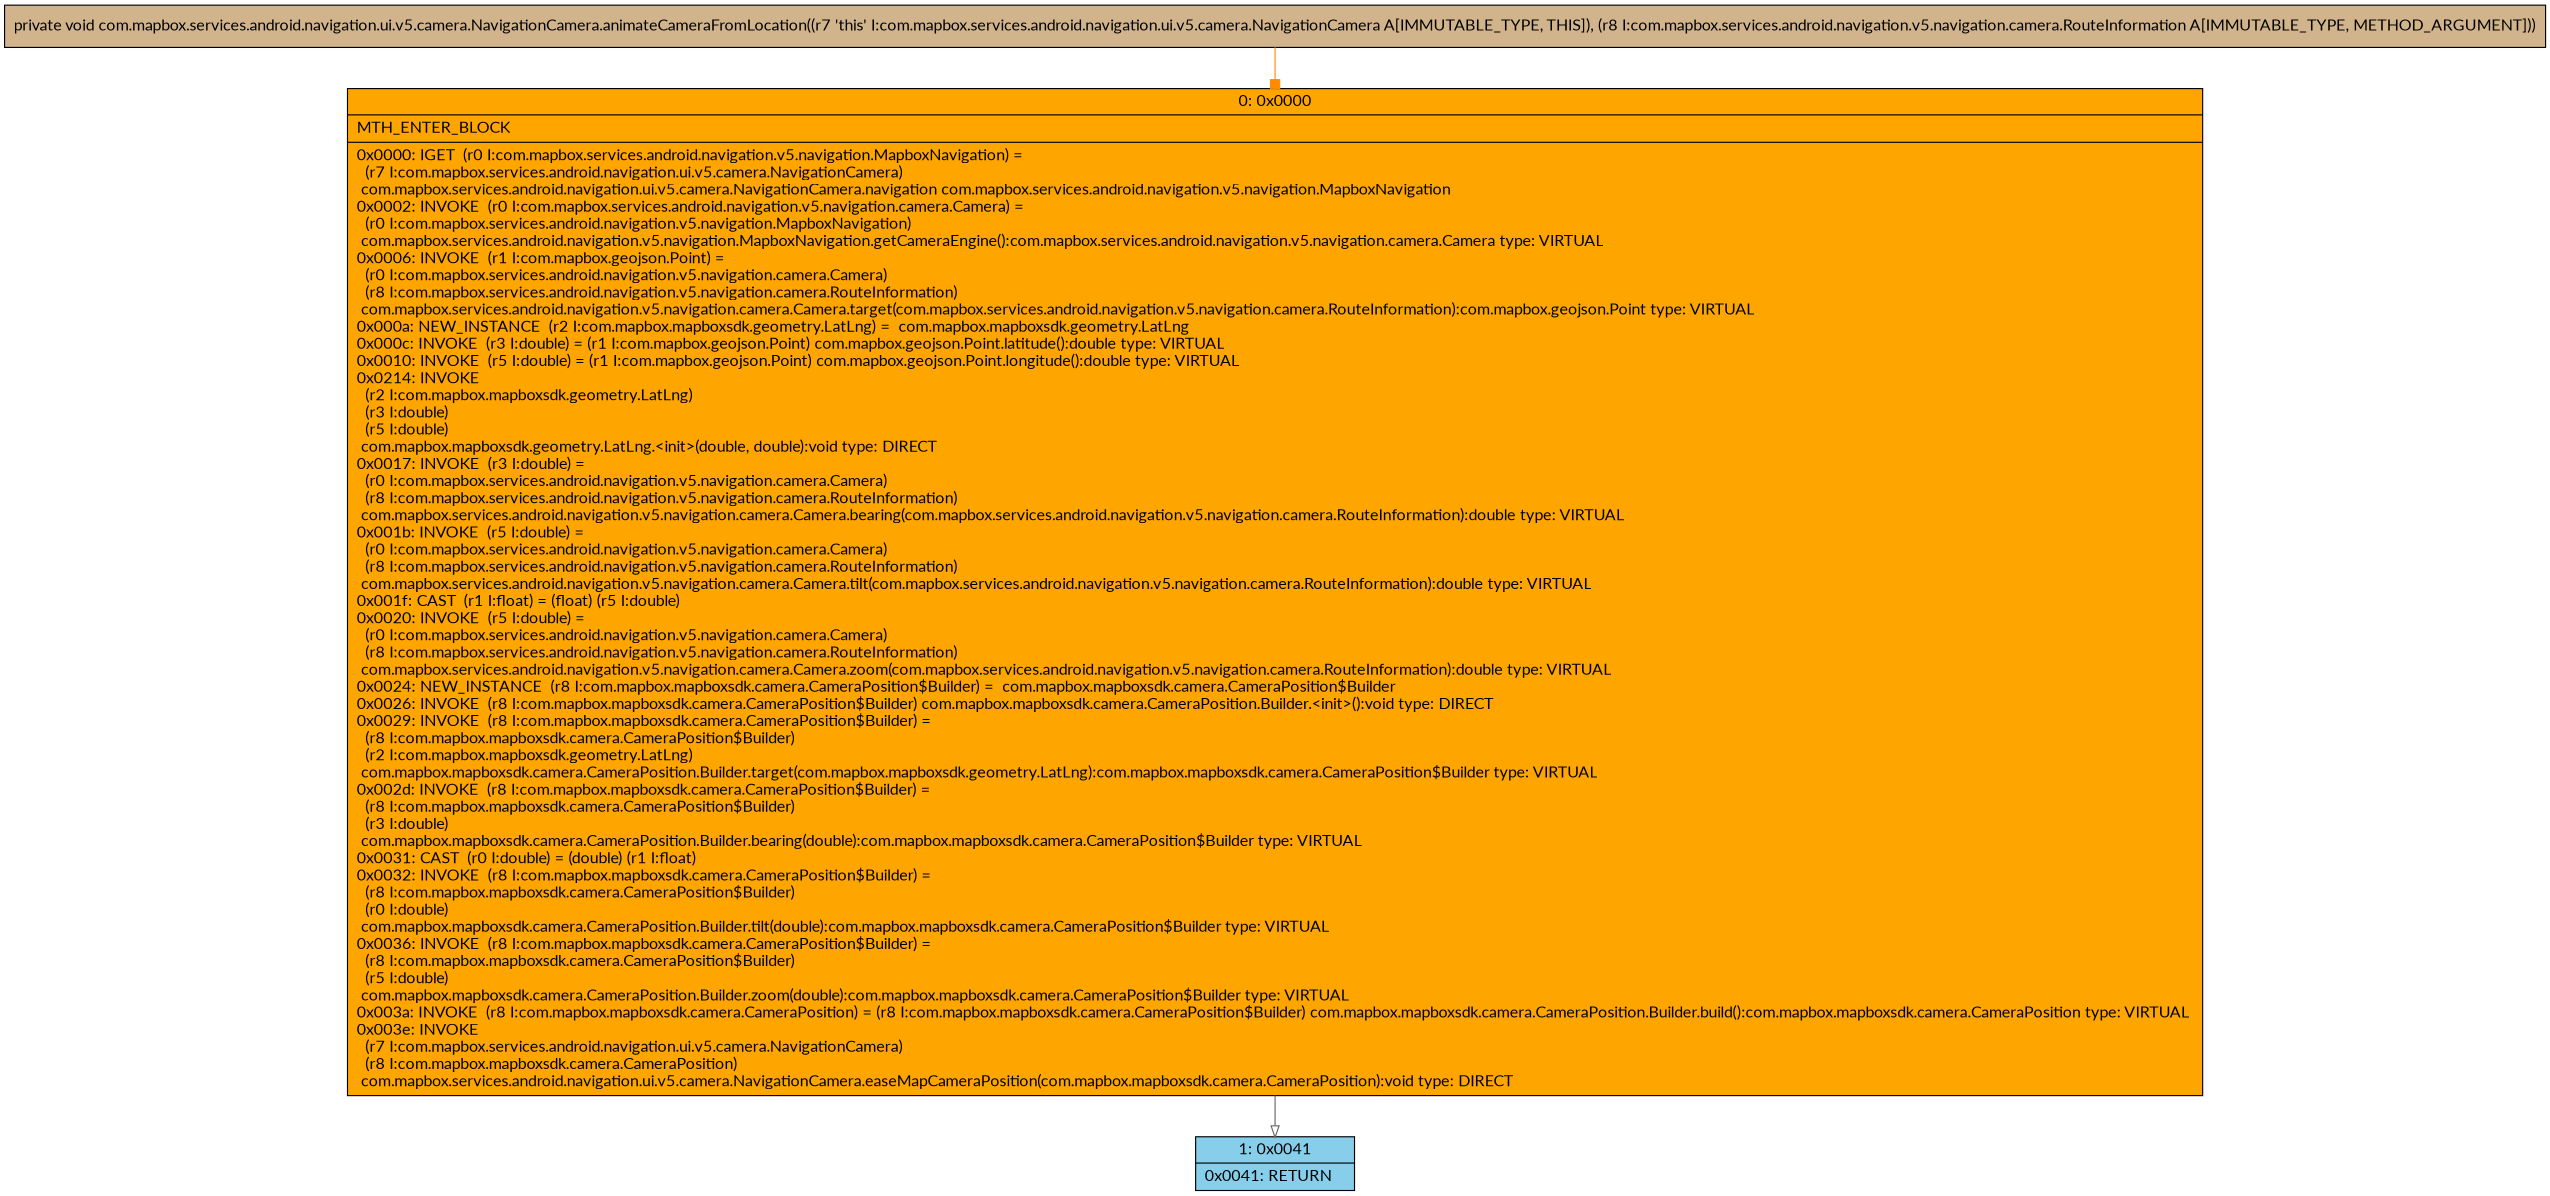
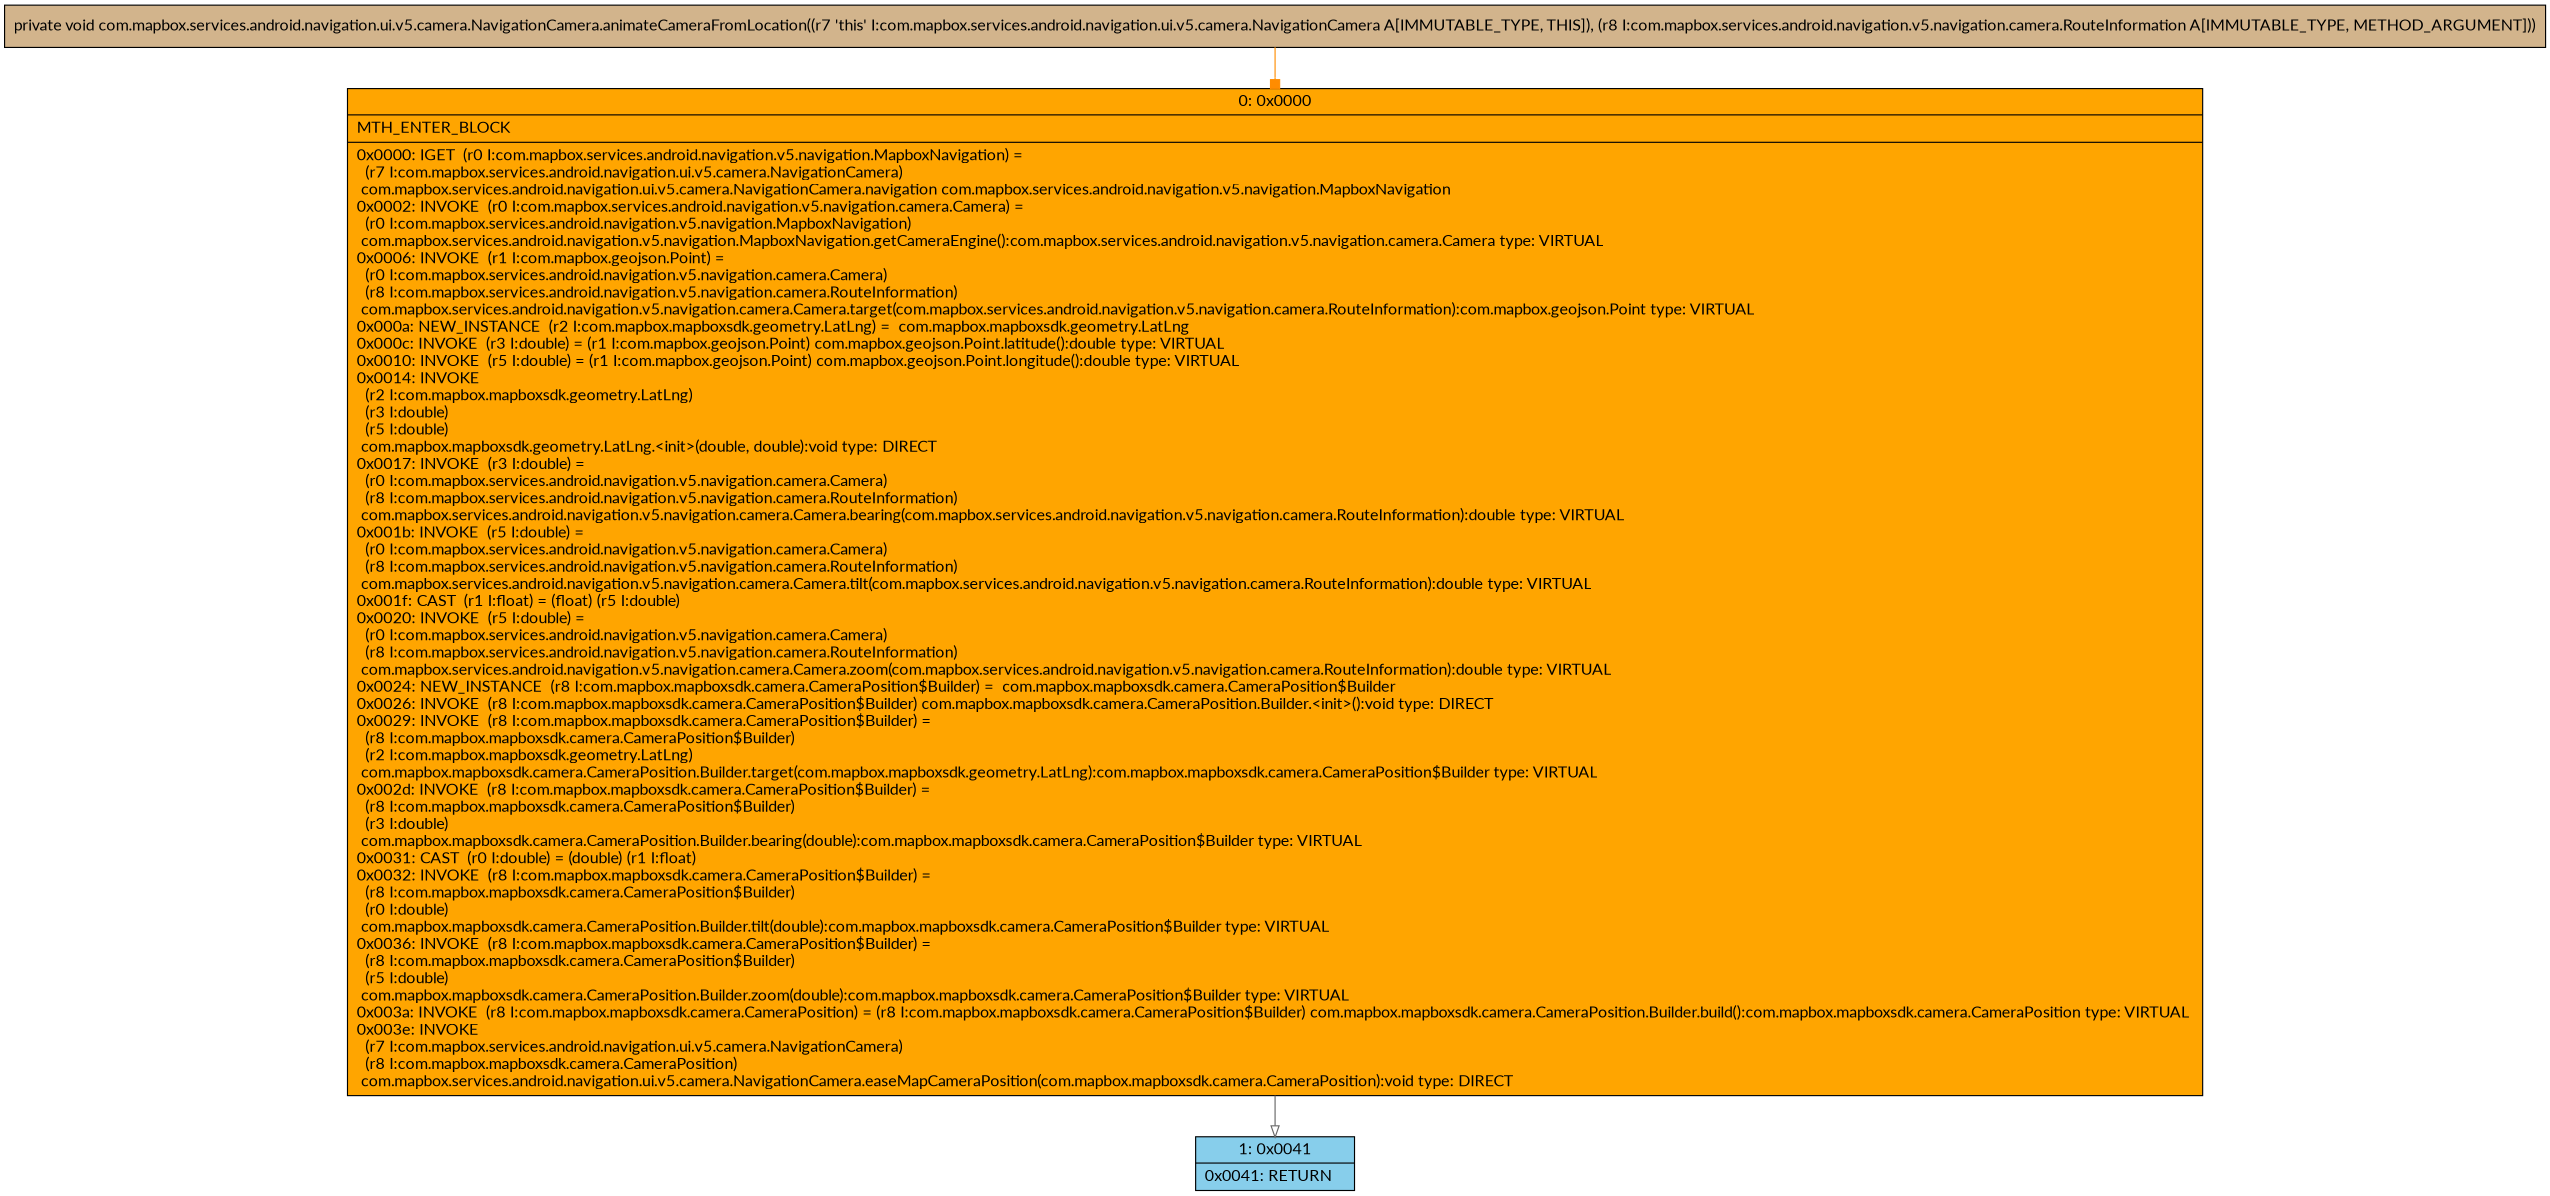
(422, 378) -> (422, 378)
